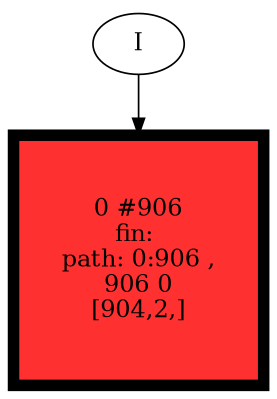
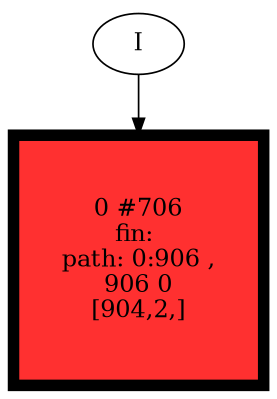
(139, 260) -> (139, 260)
